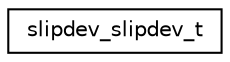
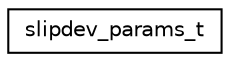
(115, 31) -> (115, 31)
